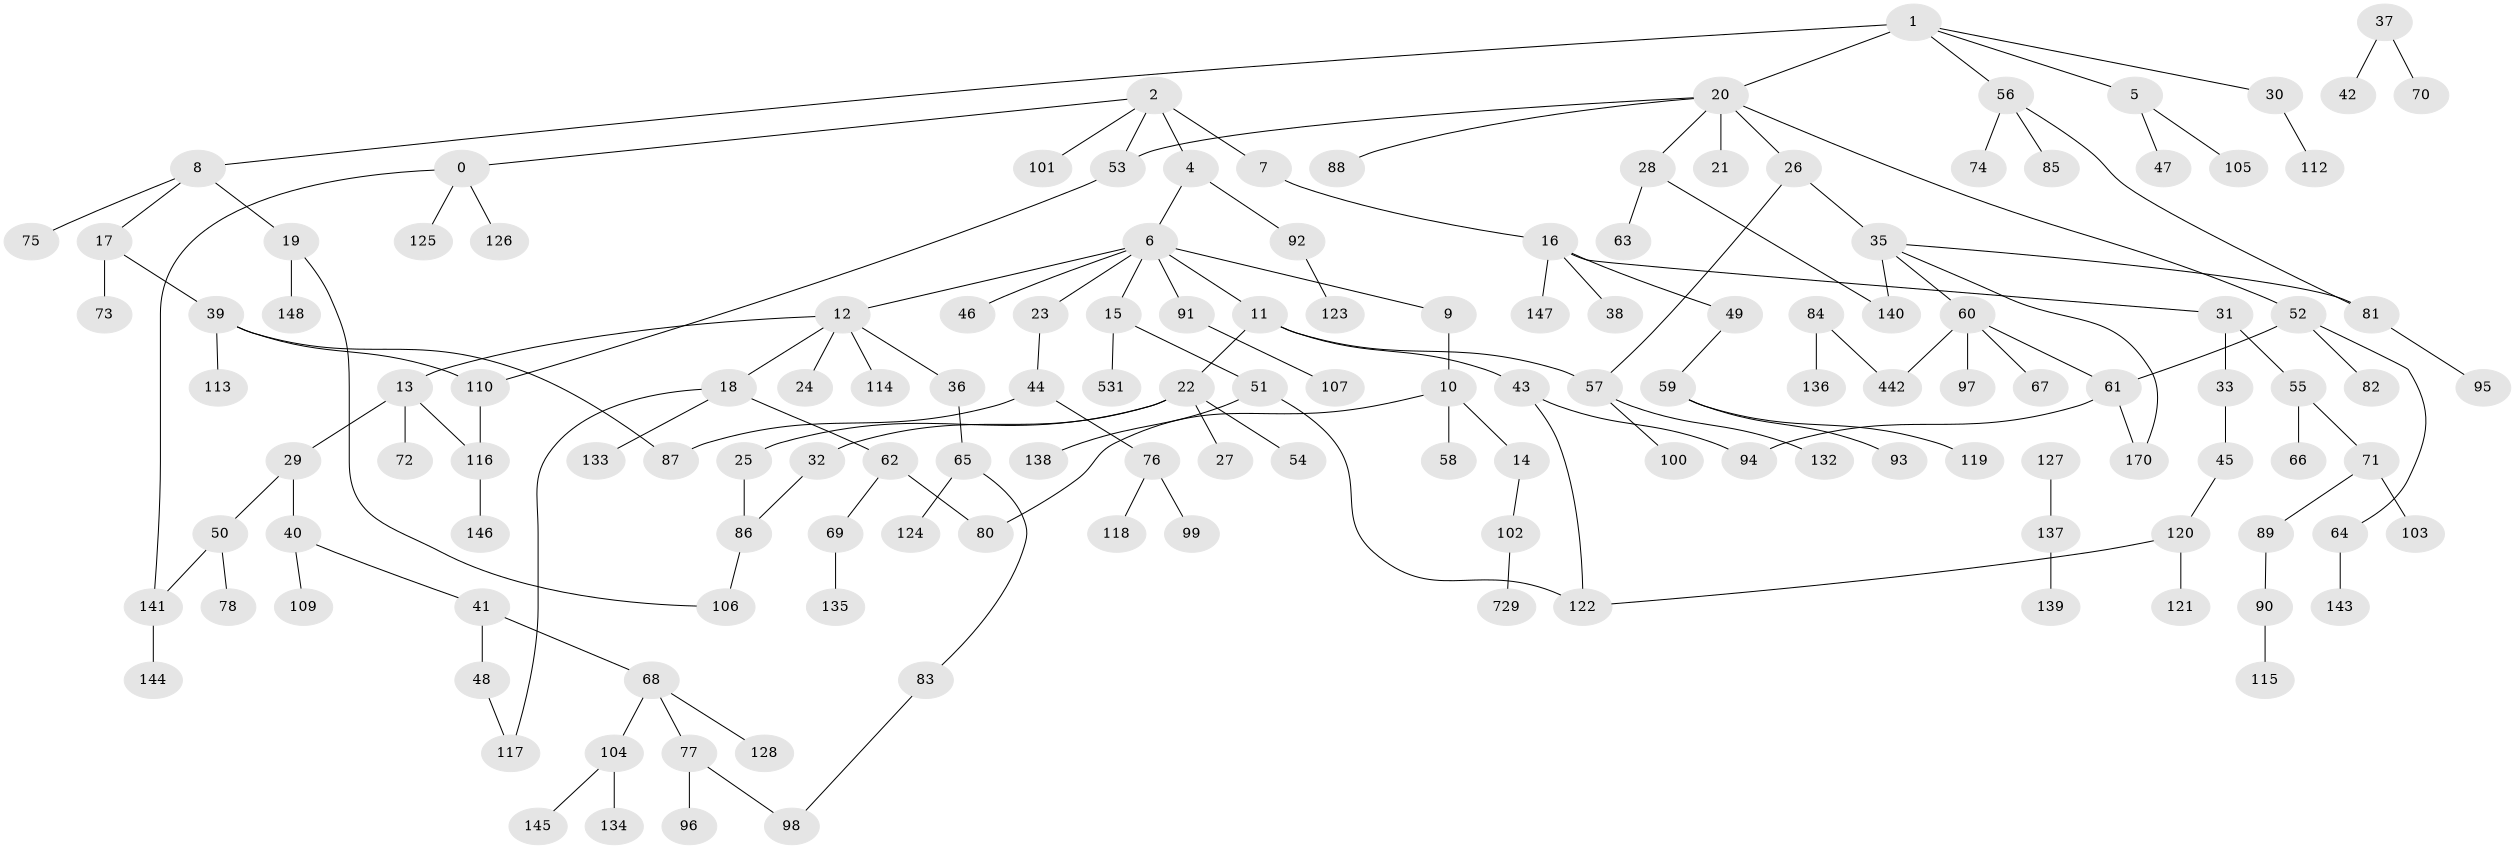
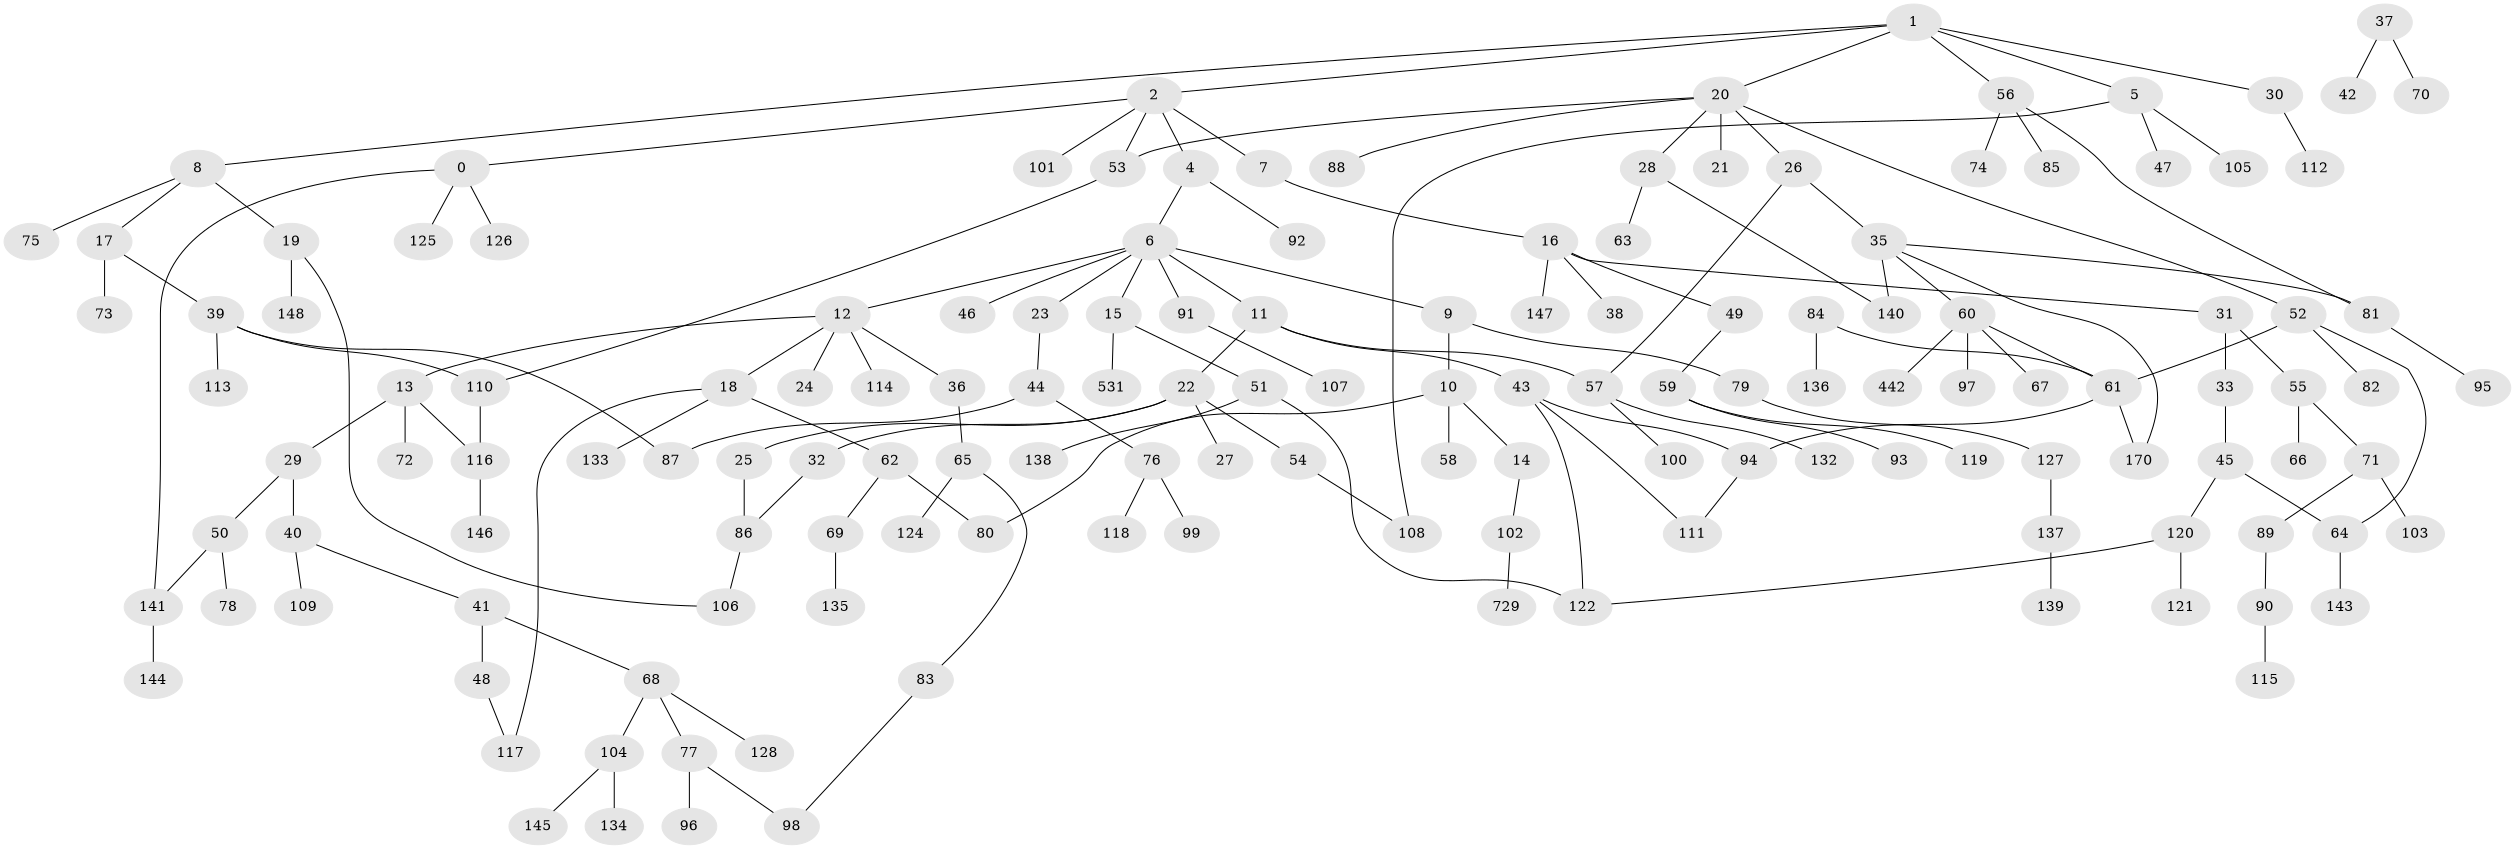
none -> (1534, 59)
(1335, 315) -> none
(1854, 351) -> (1959, 351)
none -> (1741, 388)
none -> (2283, 497)
none -> (1412, 534)
none -> (1692, 534)
